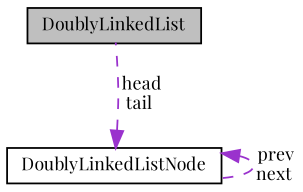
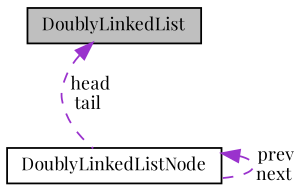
(118, 86) -> (63, 104)
